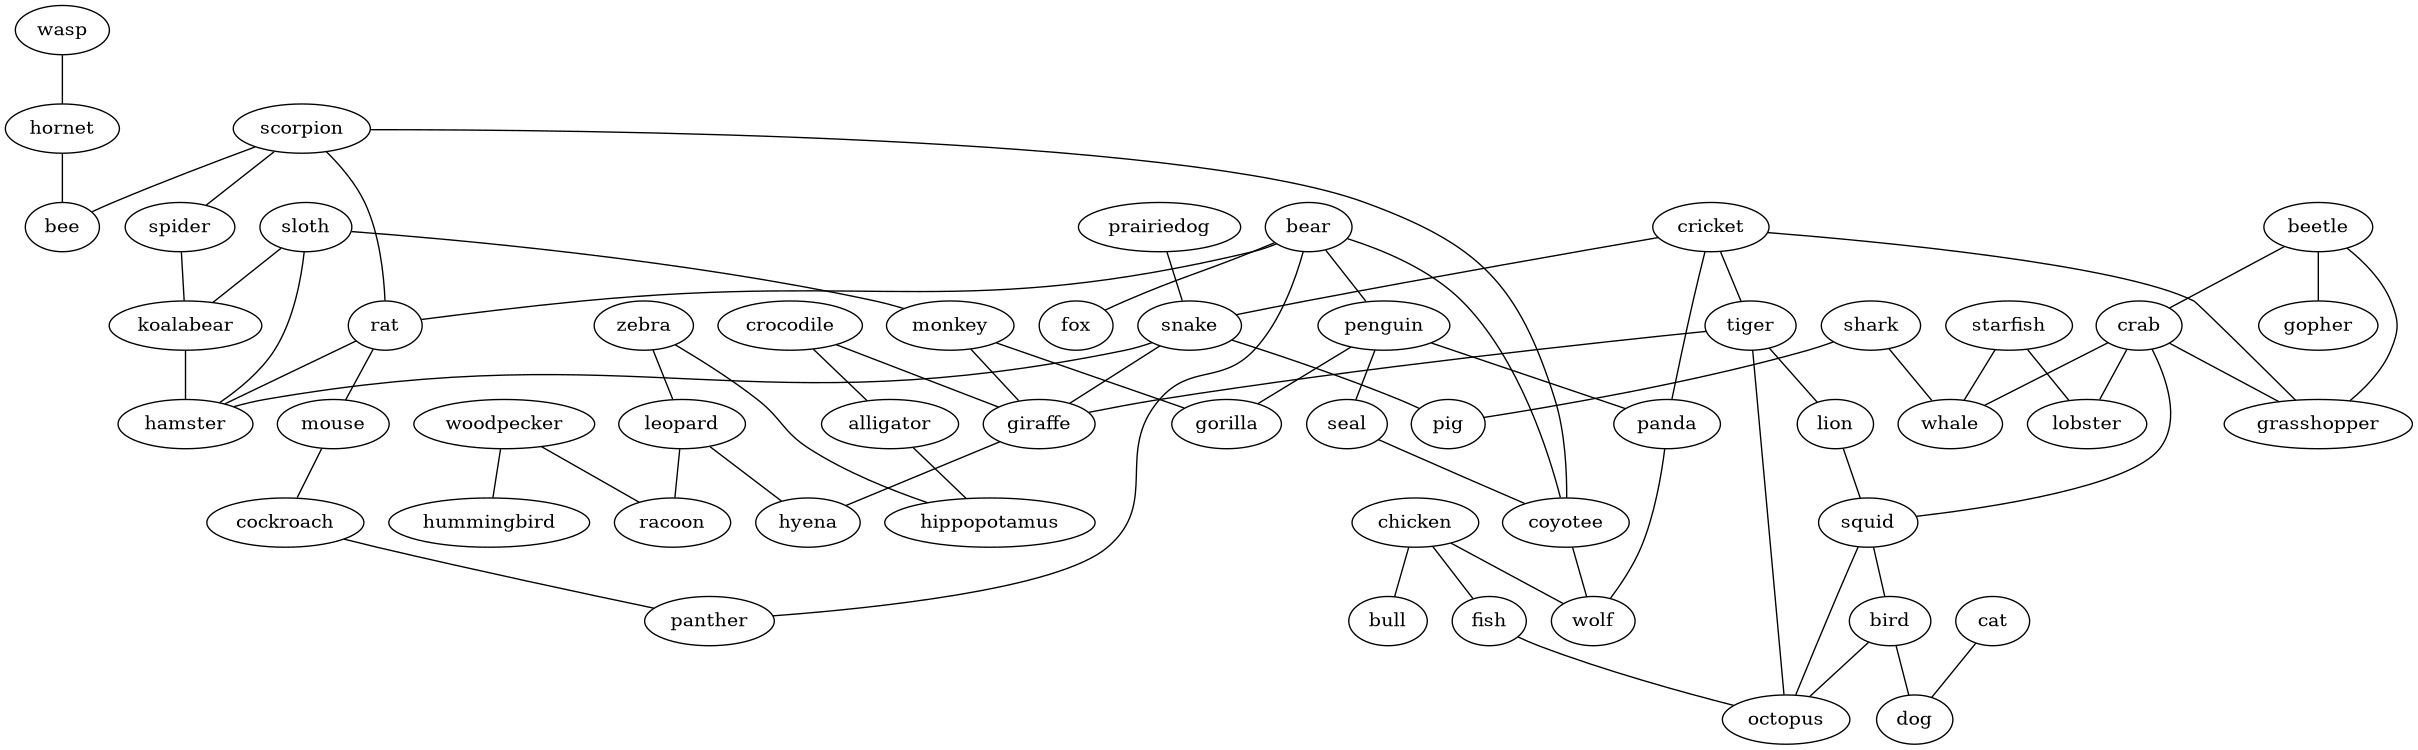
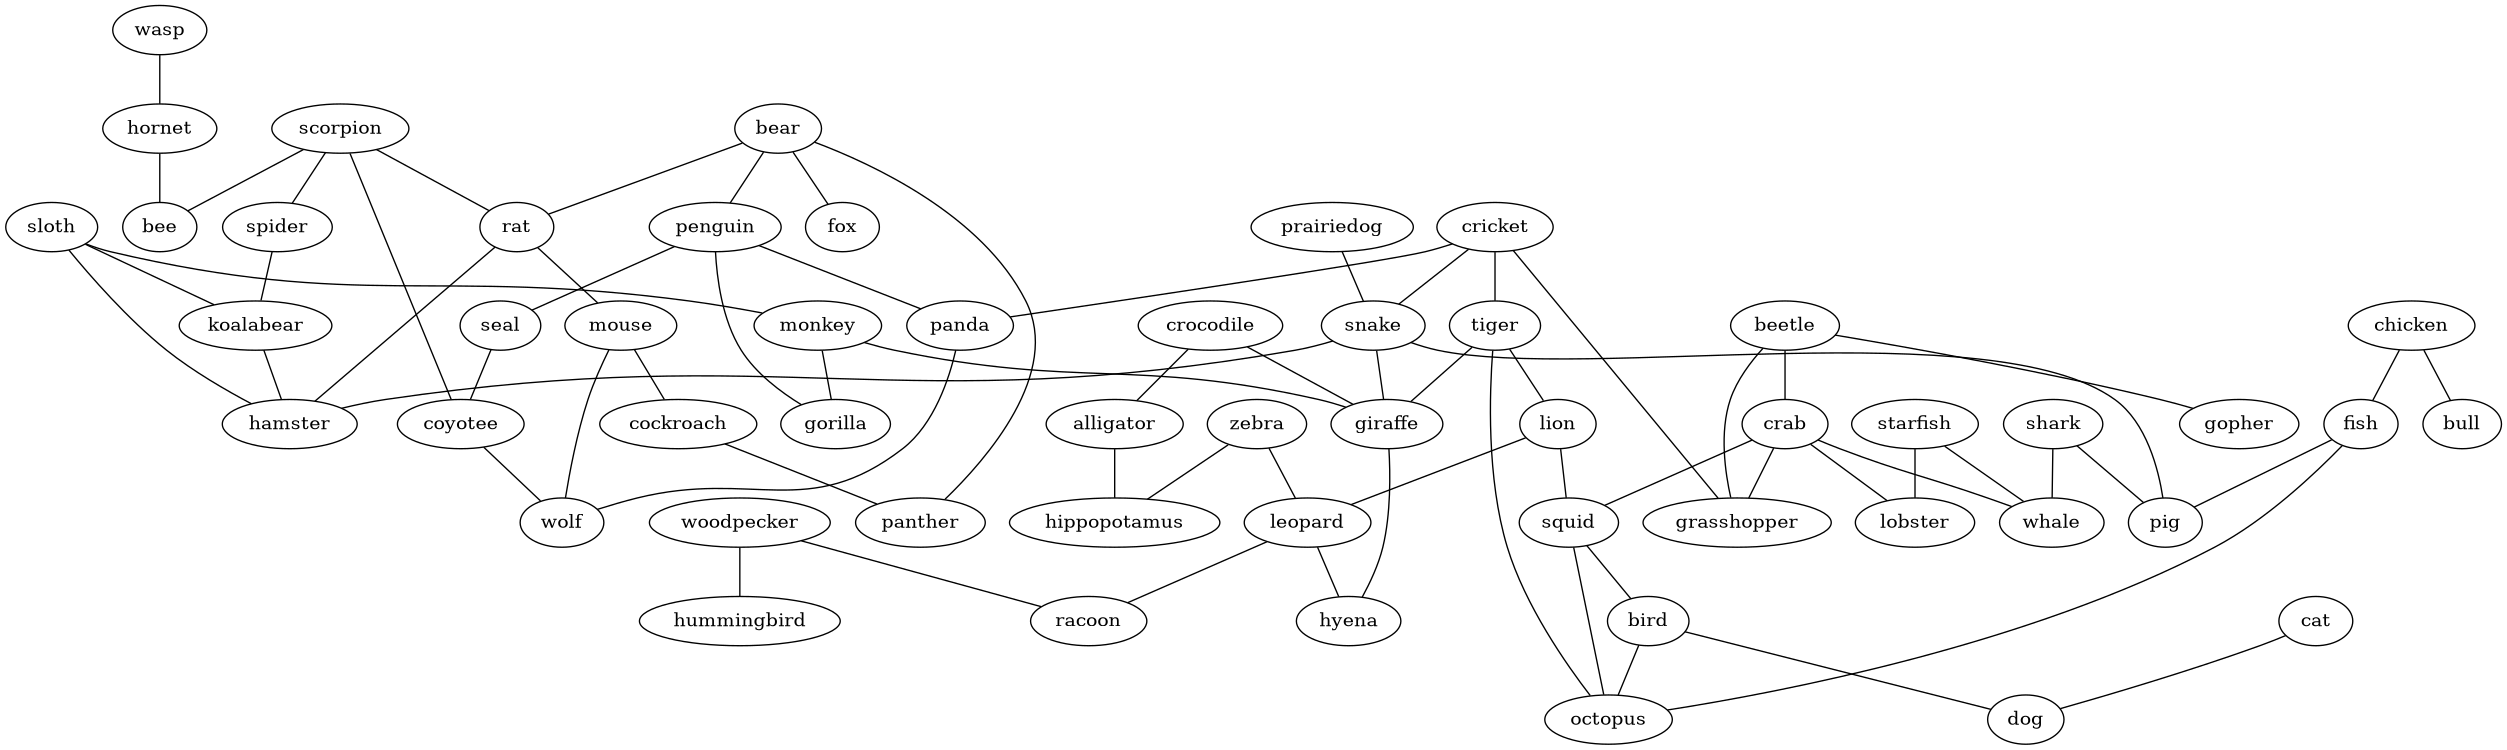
(1491, 336) -> none
none -> (1438, 471)
none -> (2263, 473)
(1507, 573) -> (581, 422)
